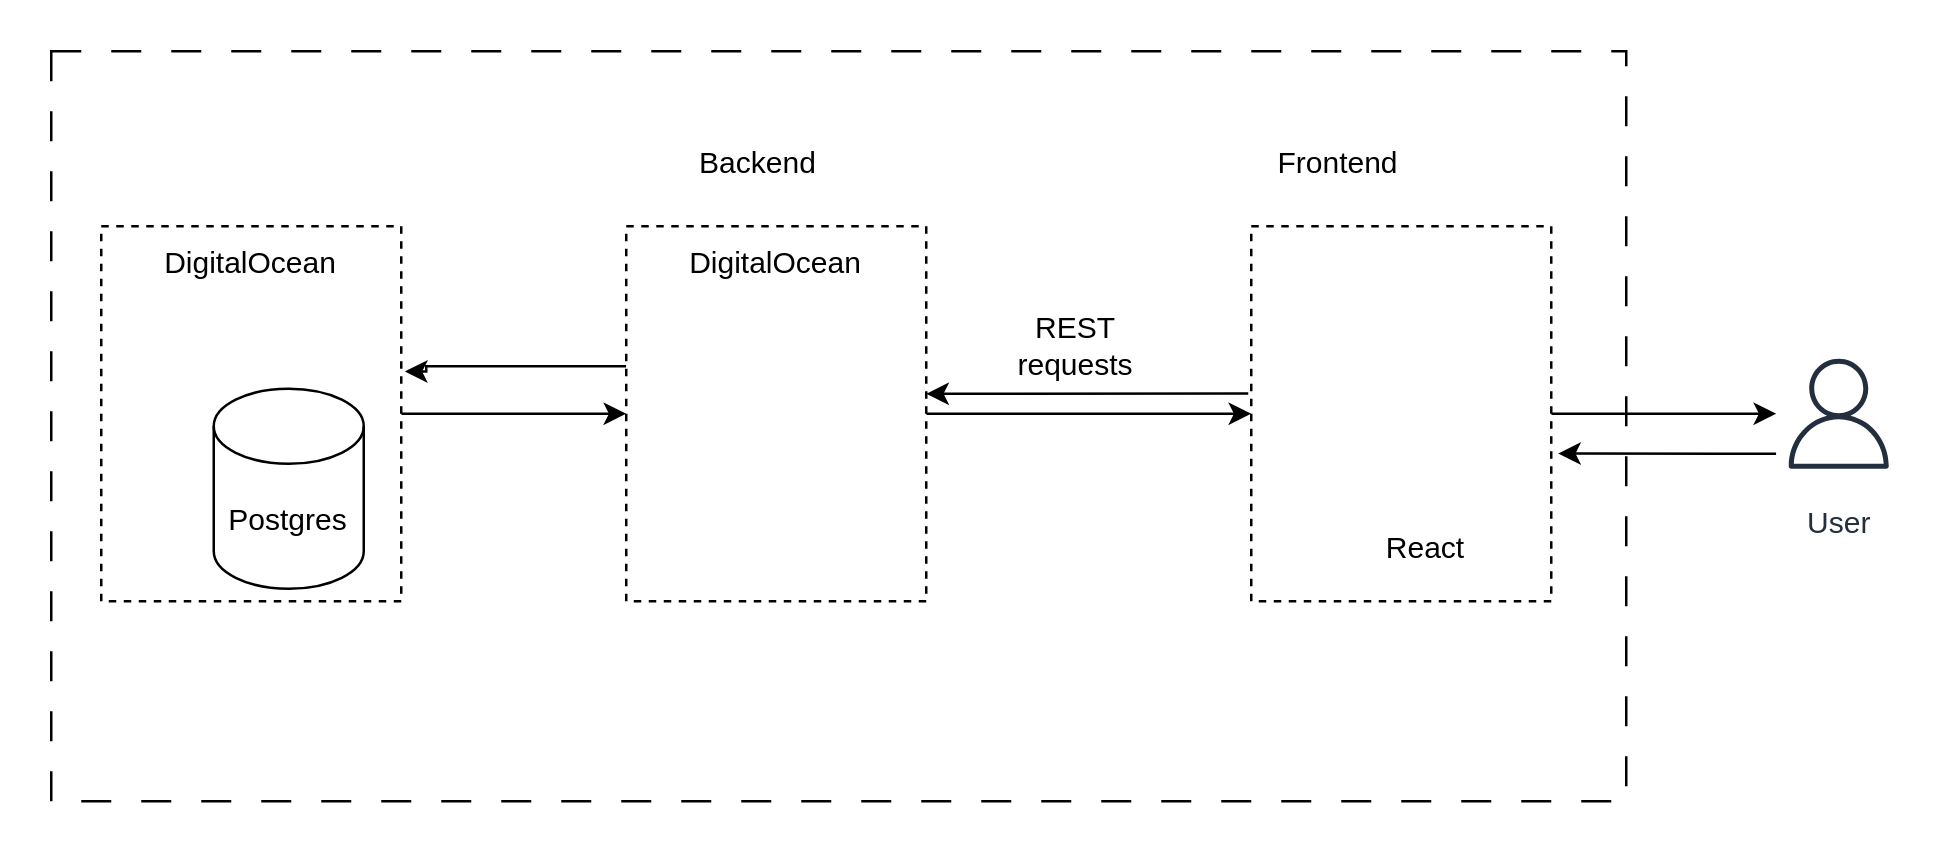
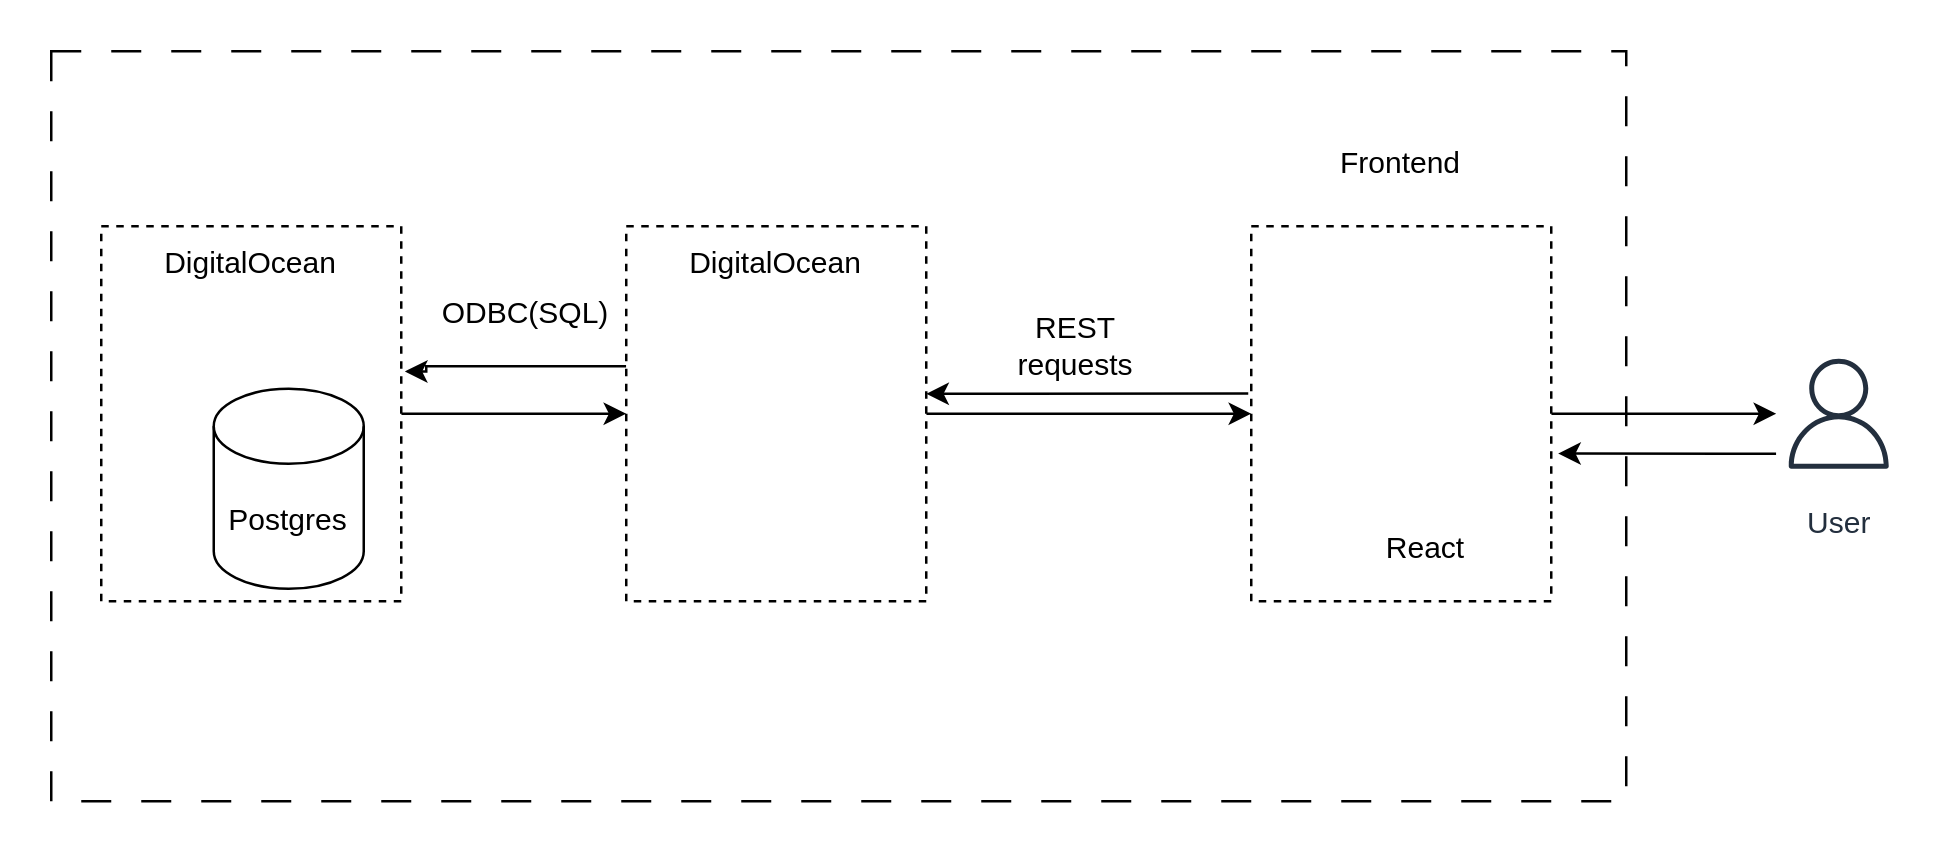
(759, 164) -> none
(1339, 164) -> (1401, 164)
none -> (526, 314)
